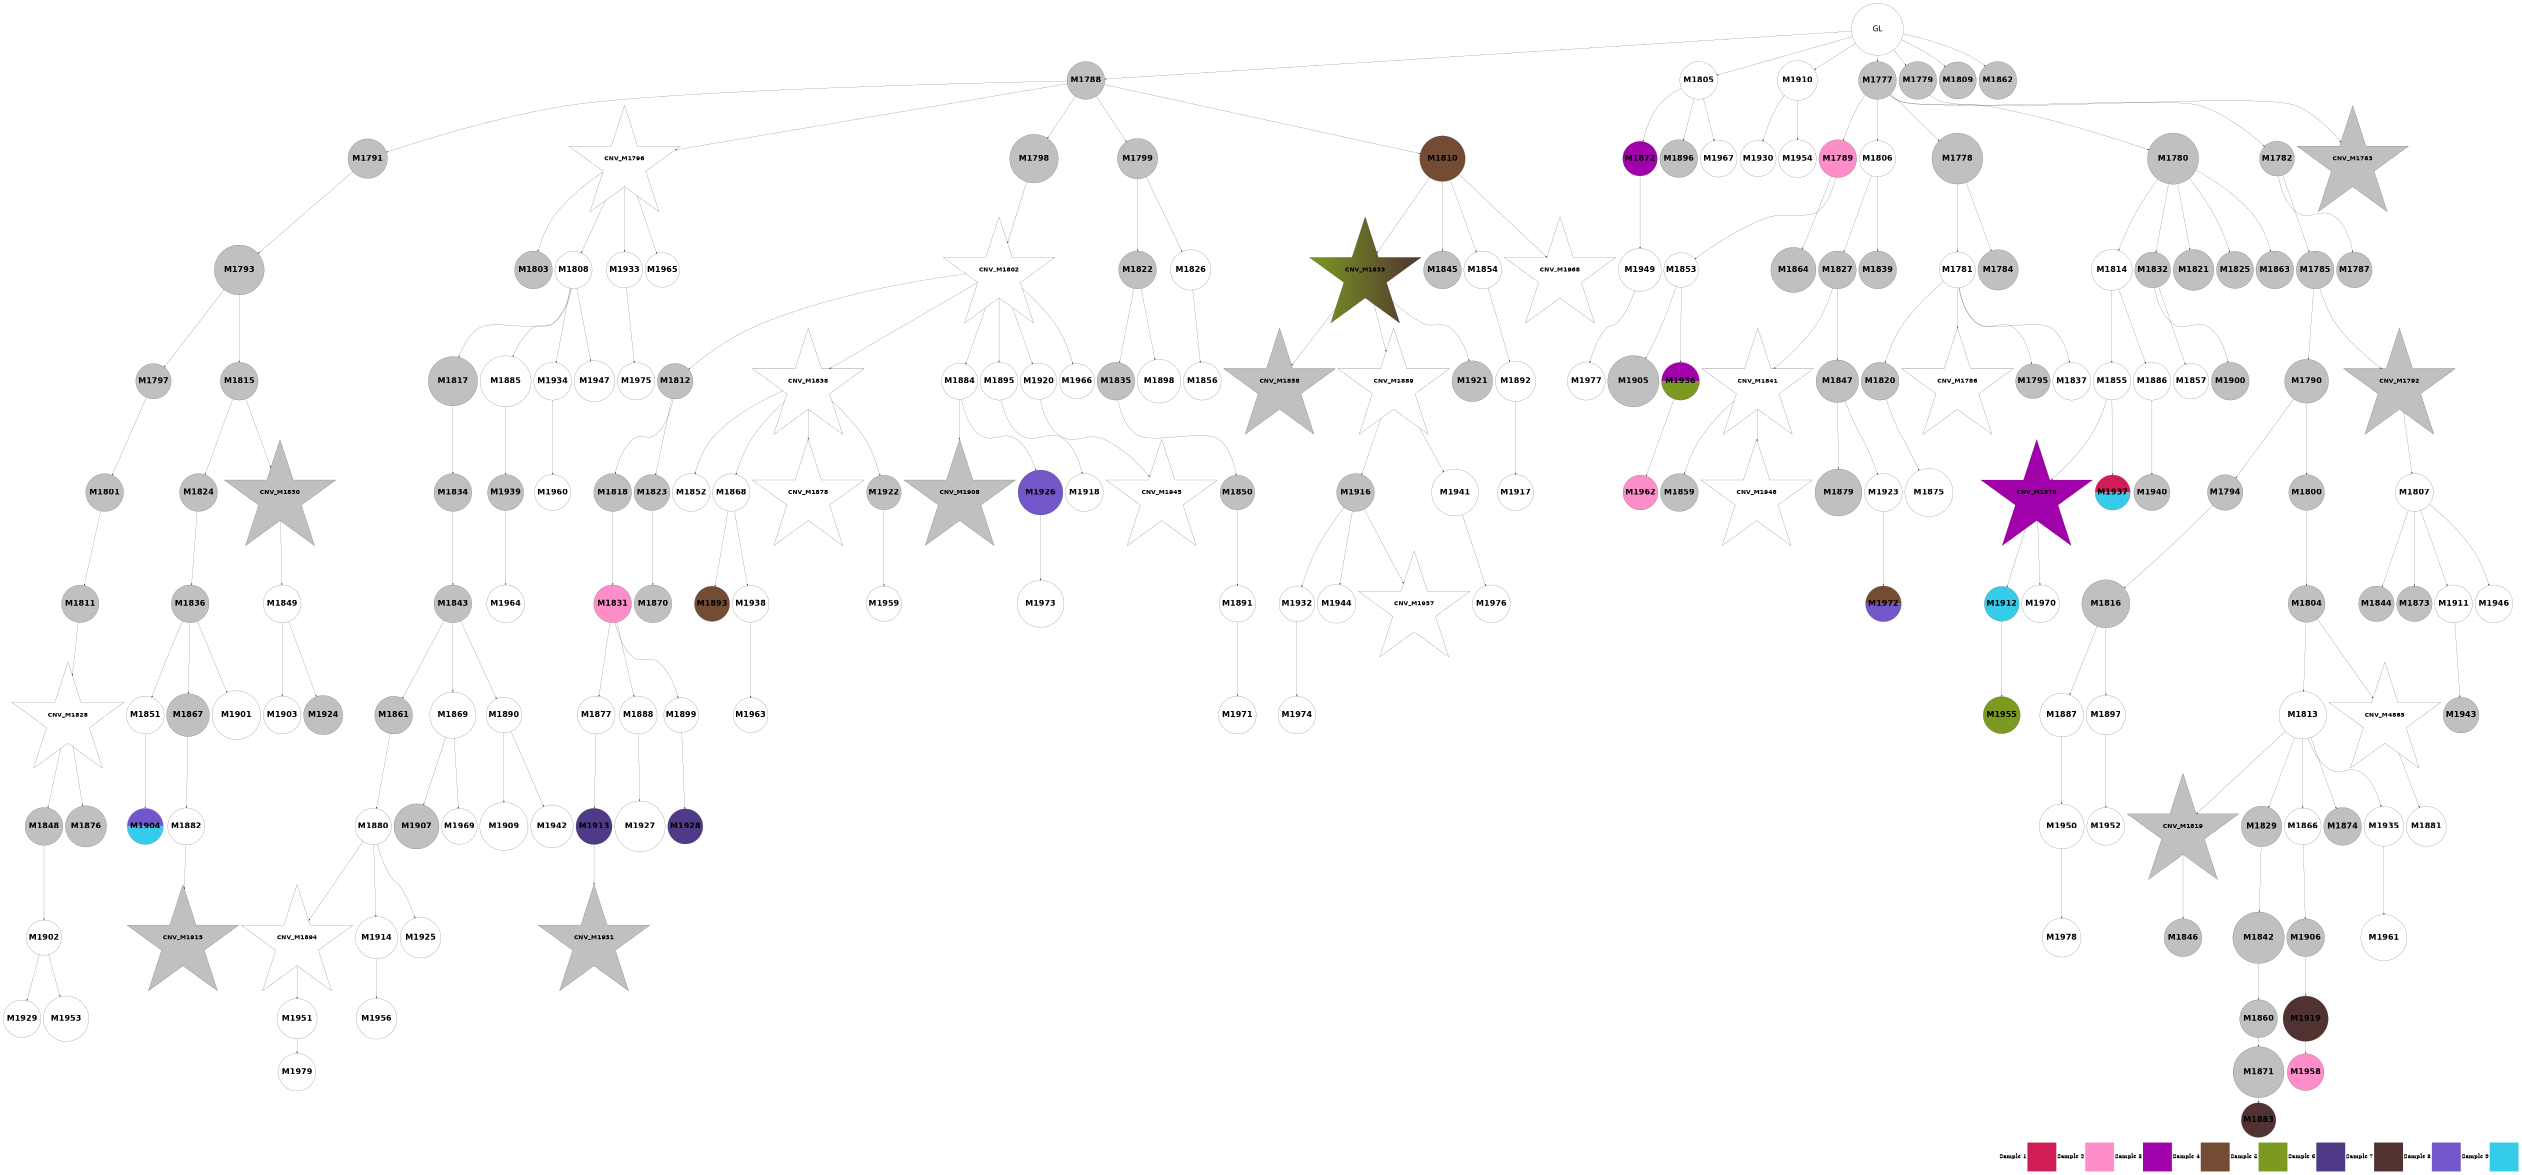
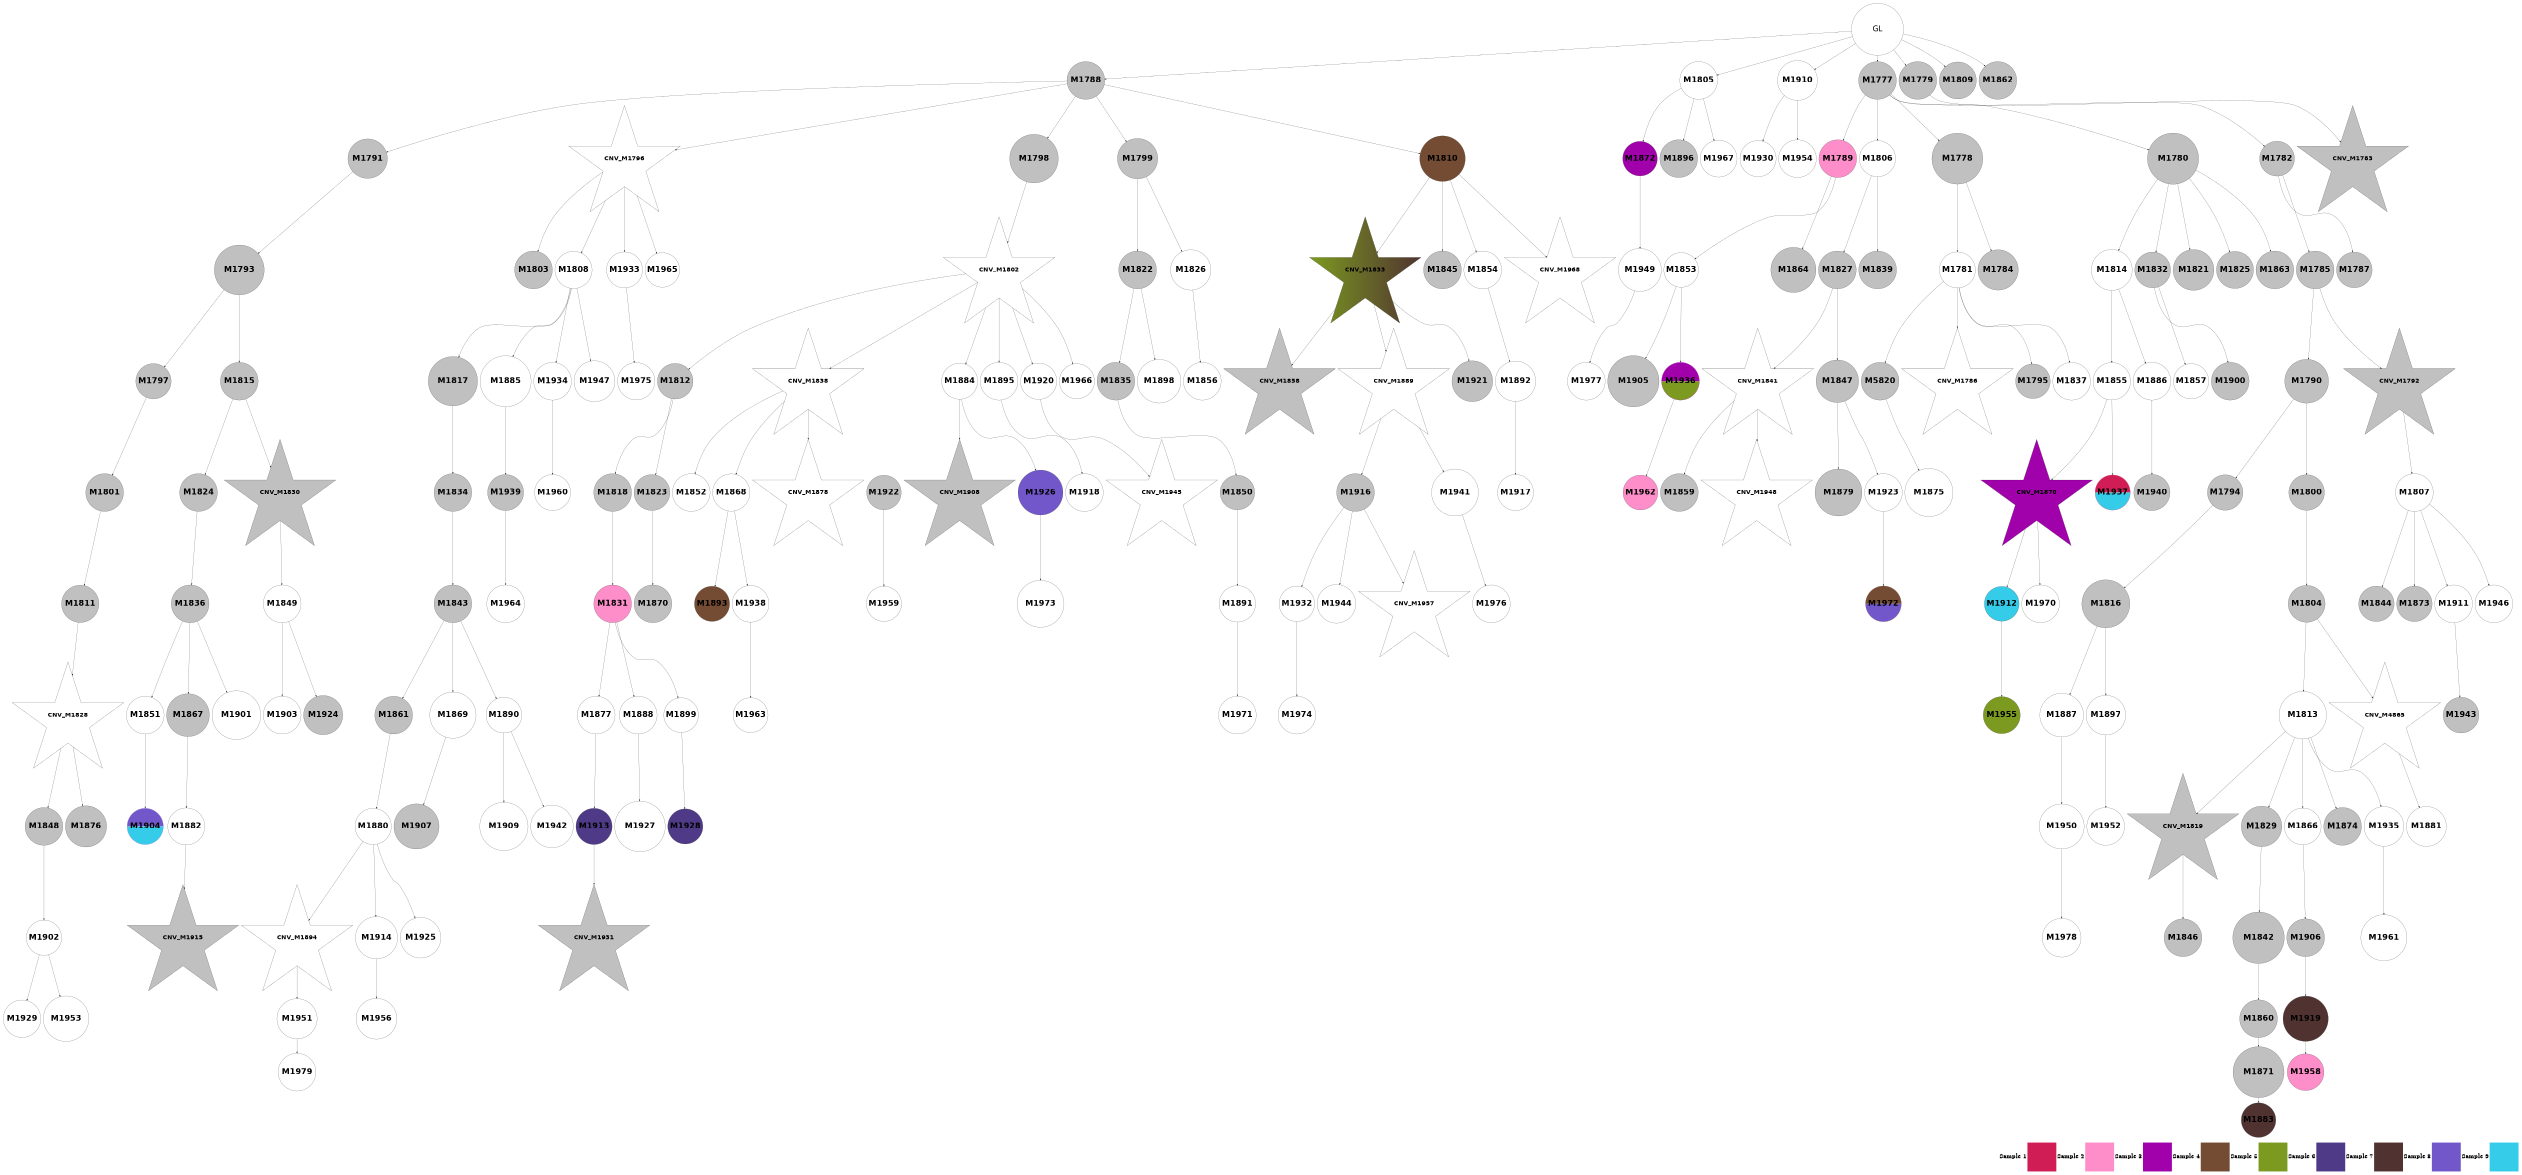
(1880, 381) -> (1880, 381)
(862, 434) -> none
(459, 826) -> none
